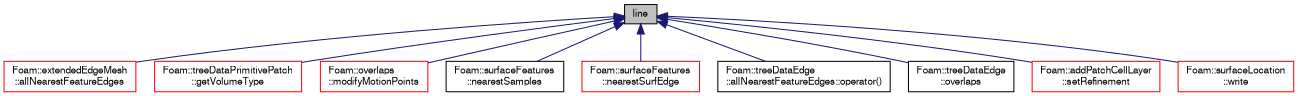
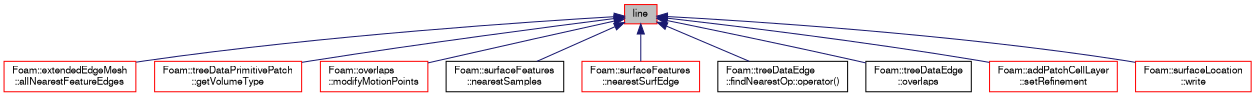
(641, 14) -> (641, 14)
(804, 77) -> (783, 77)
